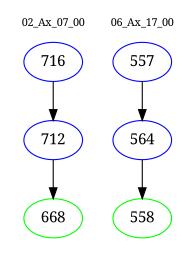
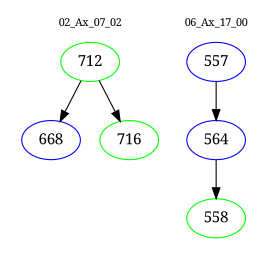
(53, 23) -> (90, 23)
(53, 62) -> (129, 140)
(53, 96) -> (107, 96)
(53, 140) -> (90, 62)
(53, 218) -> (51, 140)
